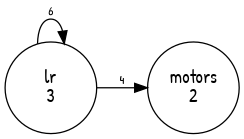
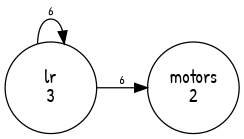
(122, 81) -> (122, 81)
